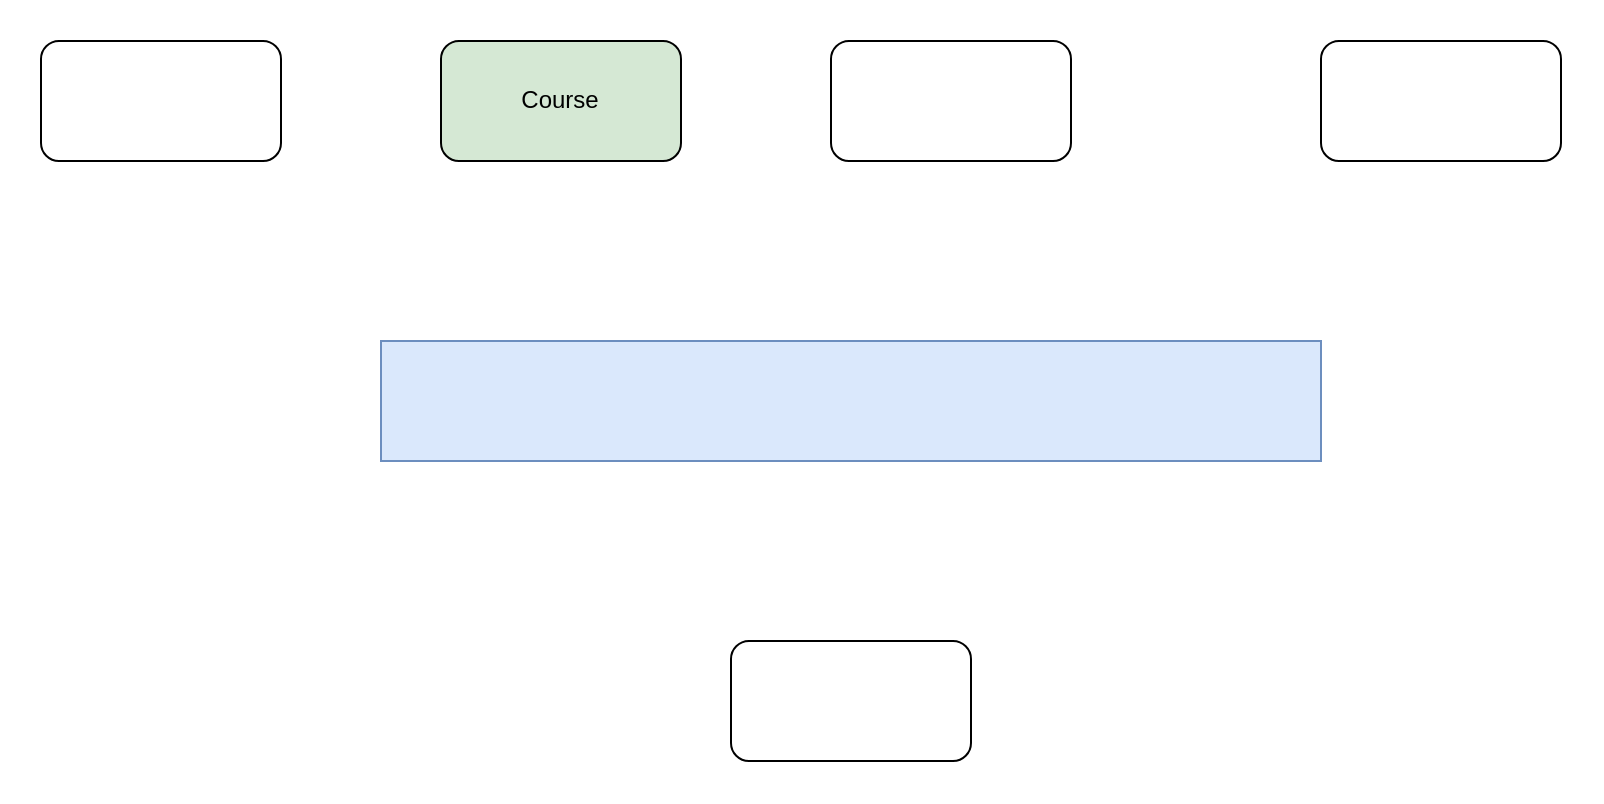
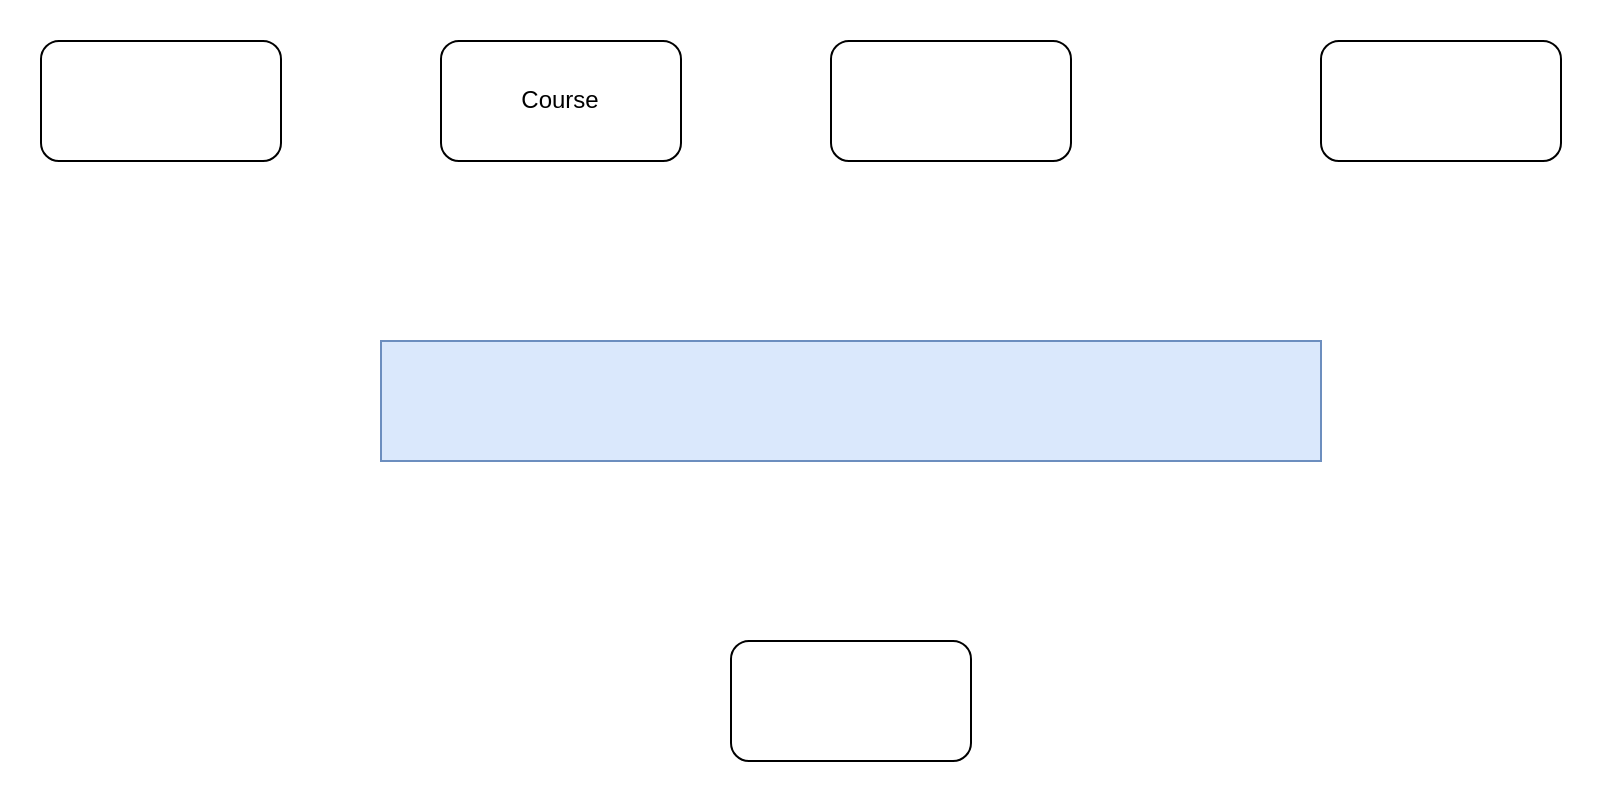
(561, 101) -> (561, 101)
